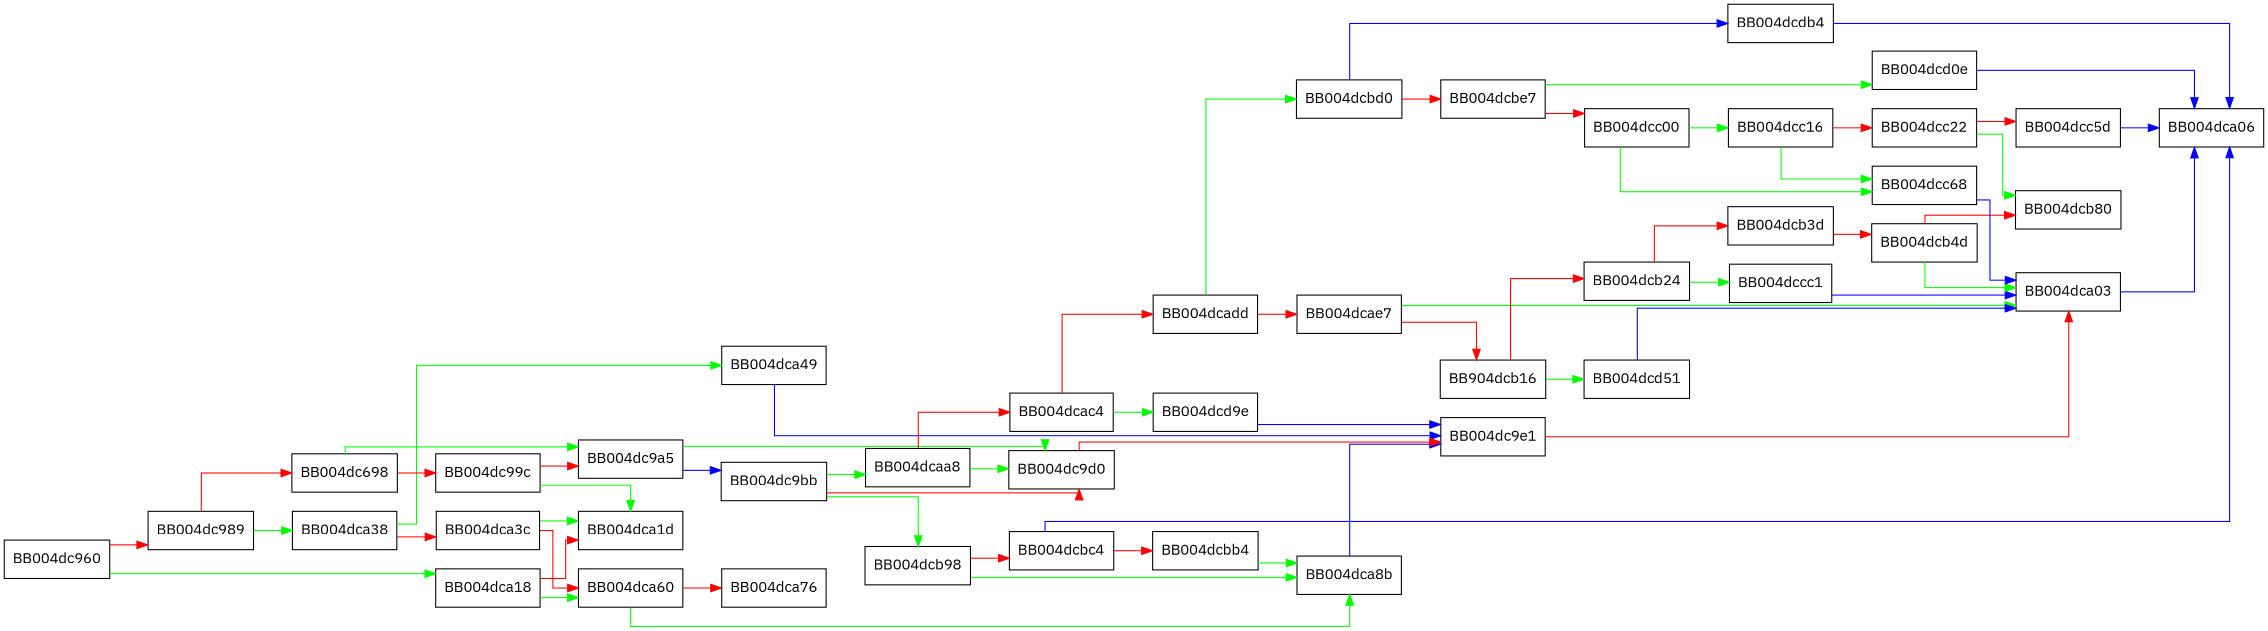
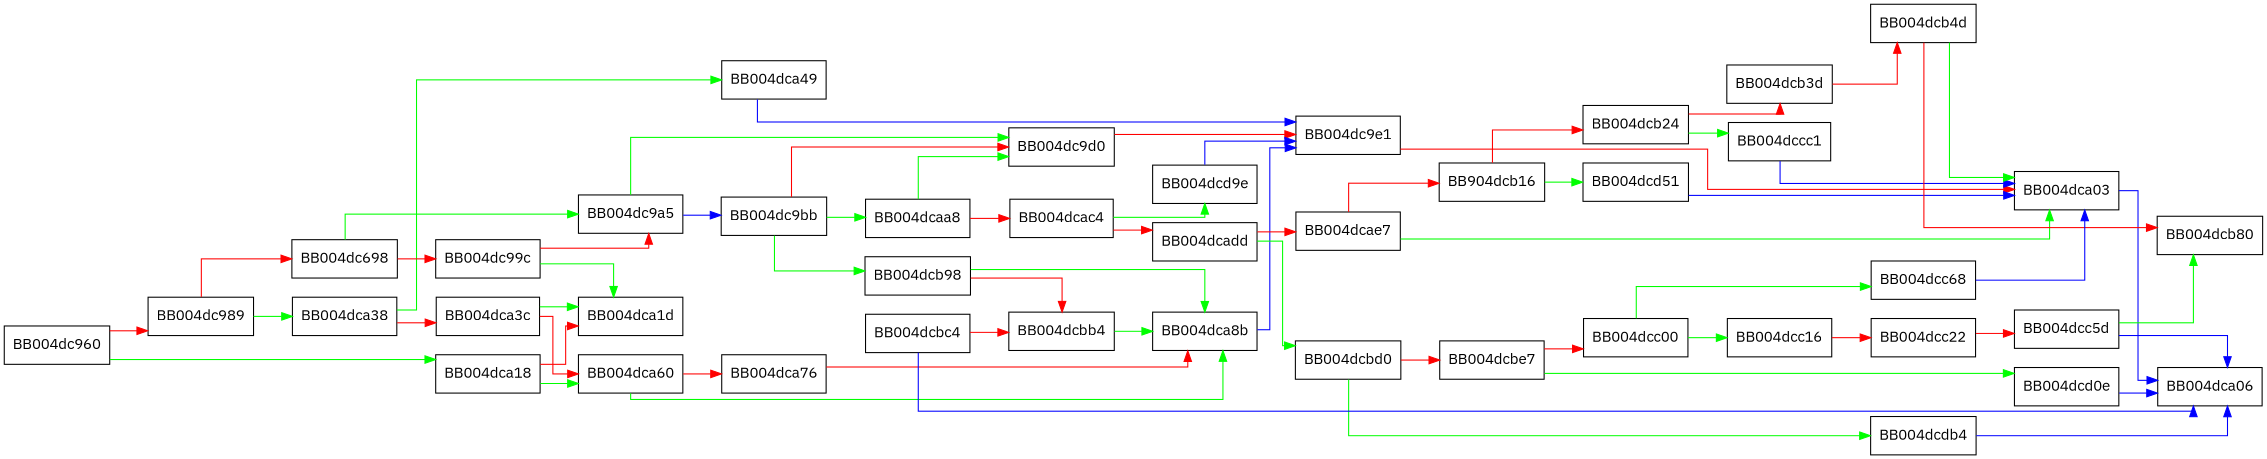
(1505, 23) -> (1576, 436)
(2003, 153) -> (2185, 323)
(1805, 179) -> none
none -> (1010, 367)
(985, 558) -> (1028, 278)
